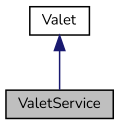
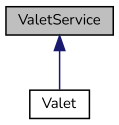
(60, 70) -> (60, 70)
